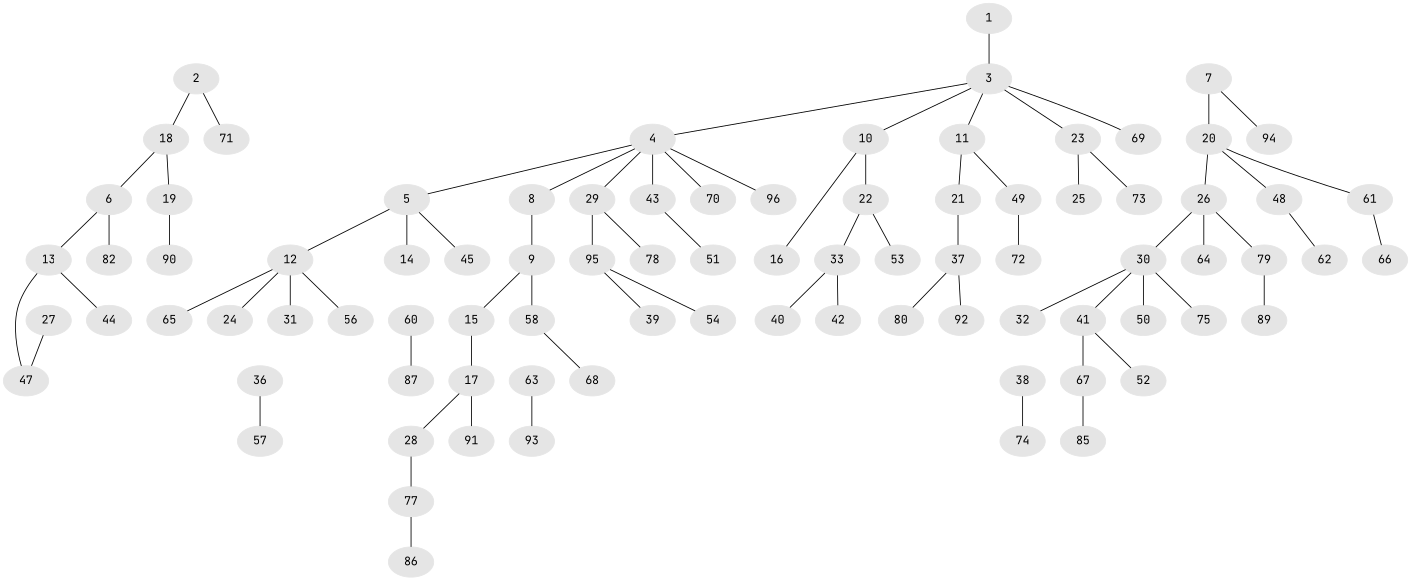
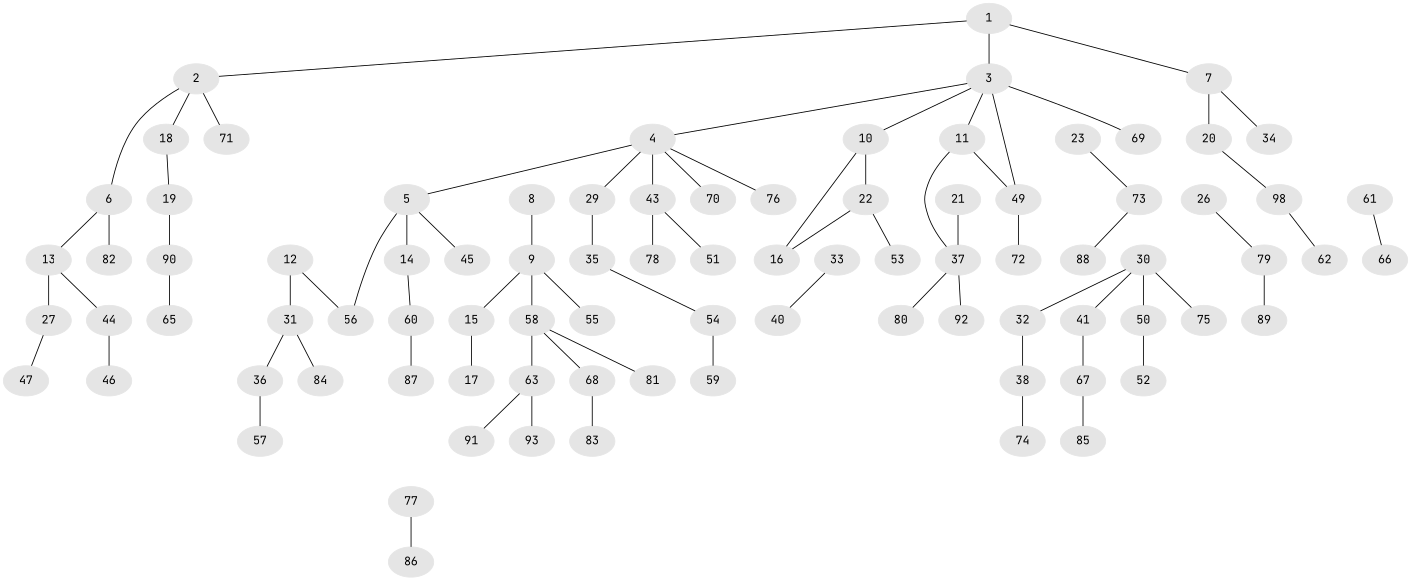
none -> (593, 49)
none -> (1099, 49)
(1033, 109) -> (1004, 139)
(1269, 139) -> (1269, 139)
(138, 169) -> (133, 128)
(592, 169) -> none
(960, 170) -> (925, 199)
(1206, 170) -> none
(1288, 172) -> none
(773, 200) -> (773, 200)
(1079, 200) -> none
(1279, 200) -> (1279, 200)
(349, 230) -> (371, 257)
(622, 230) -> (653, 230)
(852, 230) -> (821, 230)
(1174, 230) -> none
(592, 260) -> (592, 260)
none -> (1083, 260)
(1204, 260) -> none
(230, 290) -> (169, 290)
none -> (409, 290)
(16, 317) -> (49, 290)
(230, 320) -> none
none -> (592, 320)
(653, 320) -> none
(838, 320) -> none
none -> (275, 351)
none -> (532, 351)
none -> (1023, 351)
(1113, 351) -> (1143, 351)
none -> (109, 381)
none -> (320, 381)
none -> (653, 381)
none -> (713, 381)
(471, 411) -> (502, 411)
(411, 441) -> none
none -> (592, 441)
